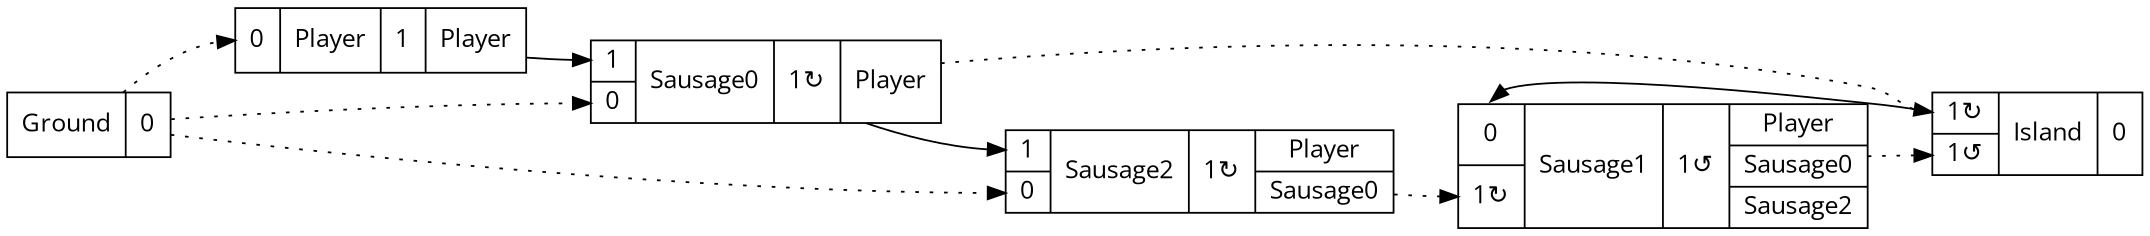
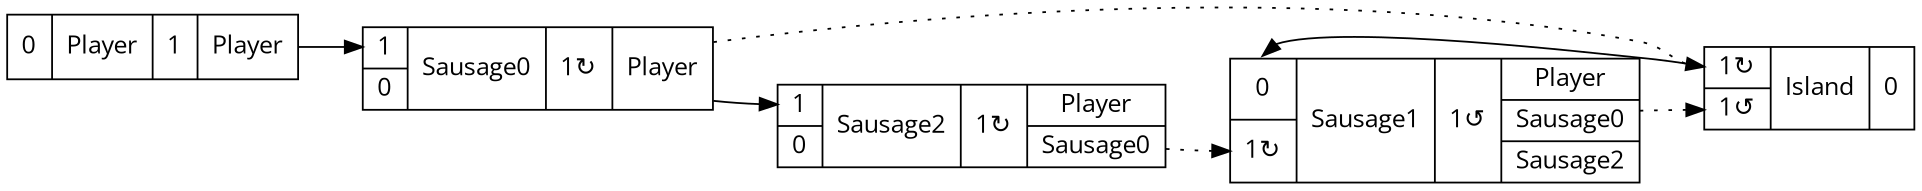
(89, 125) -> none
